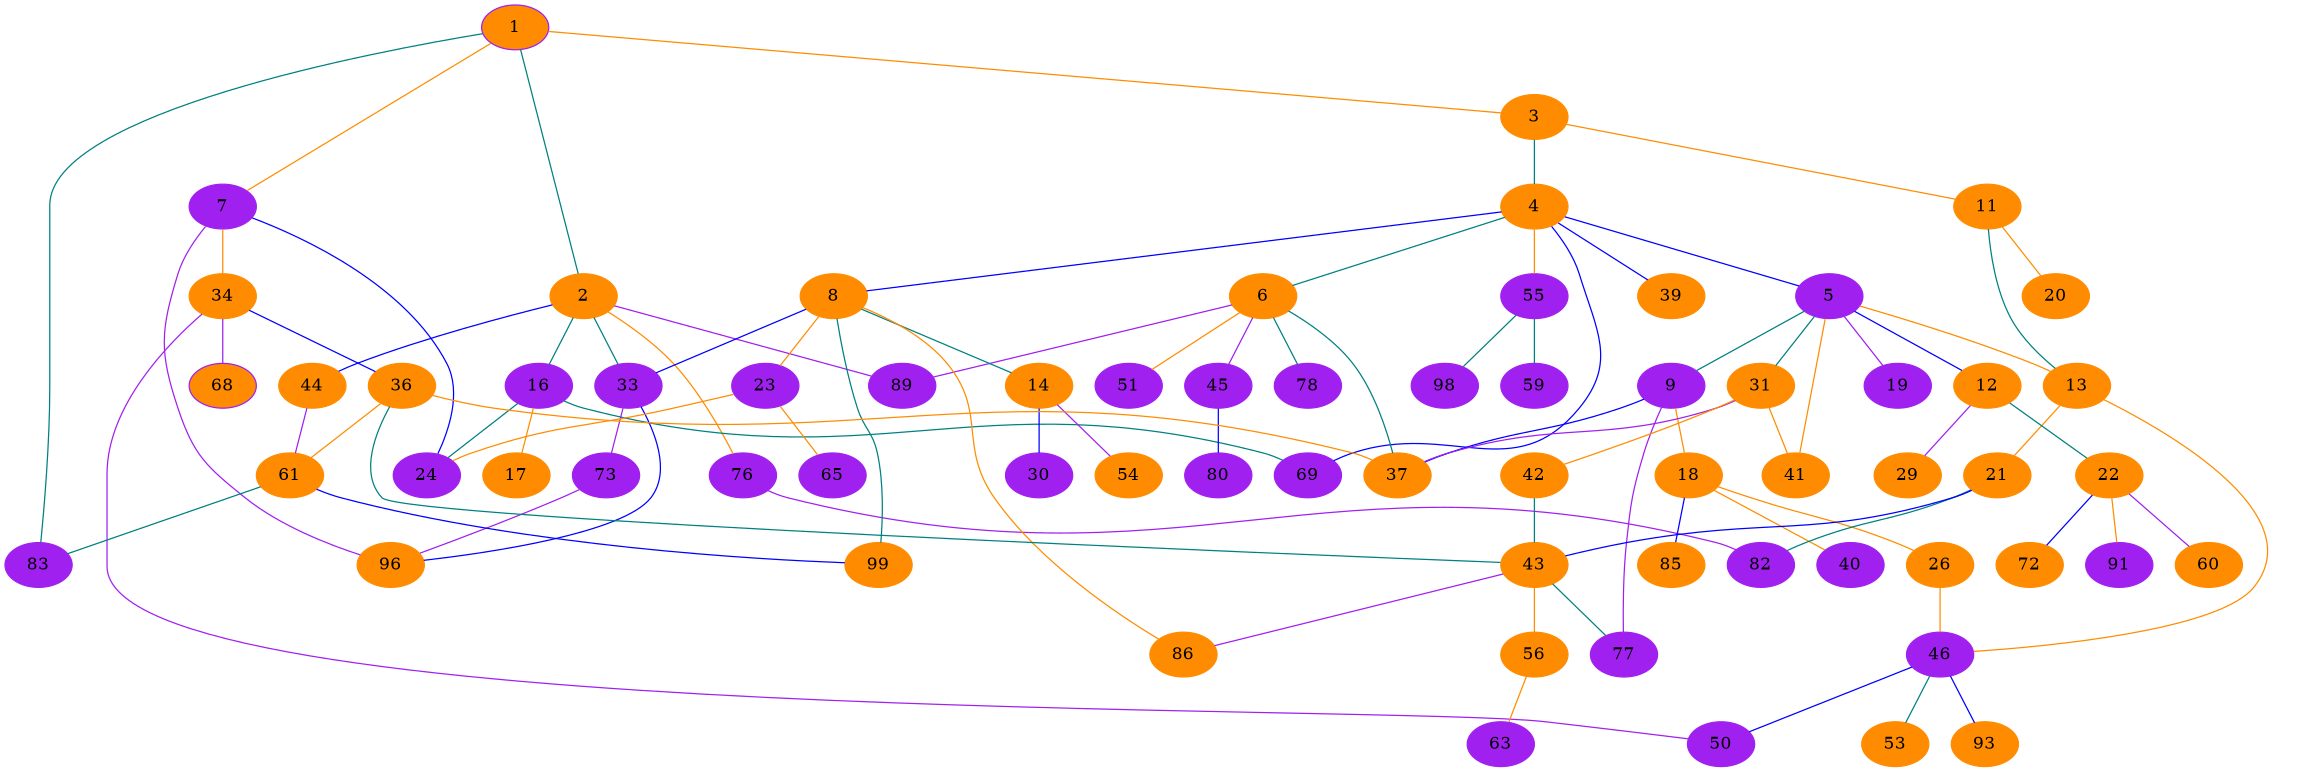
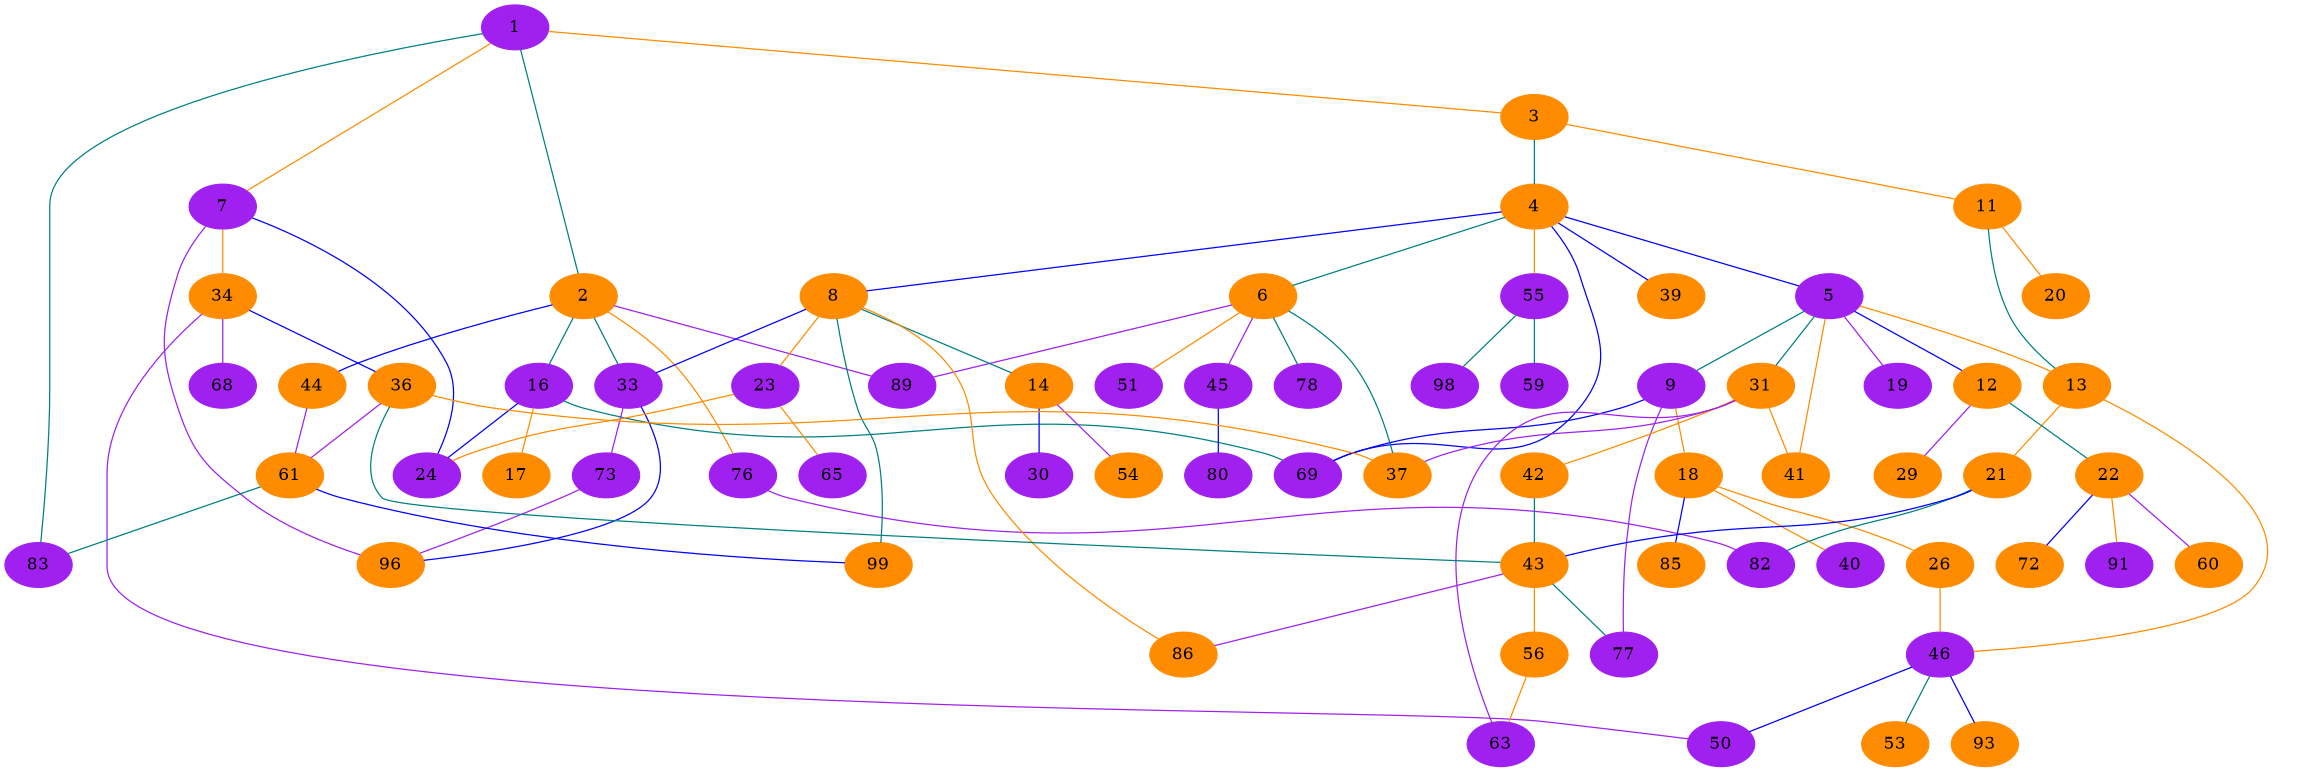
(515, 27) -> (515, 27)
(223, 386) -> (223, 386)
(1579, 420) -> (1489, 429)
(346, 431) -> (346, 431)
(483, 431) -> (483, 431)
none -> (1484, 462)
